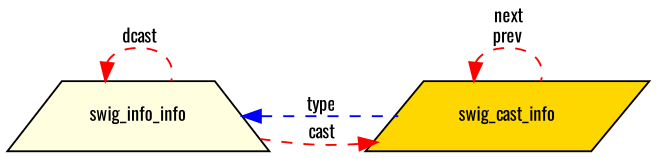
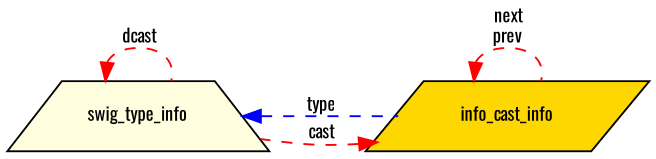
(138, 116) -> (138, 116)
(507, 116) -> (507, 116)
